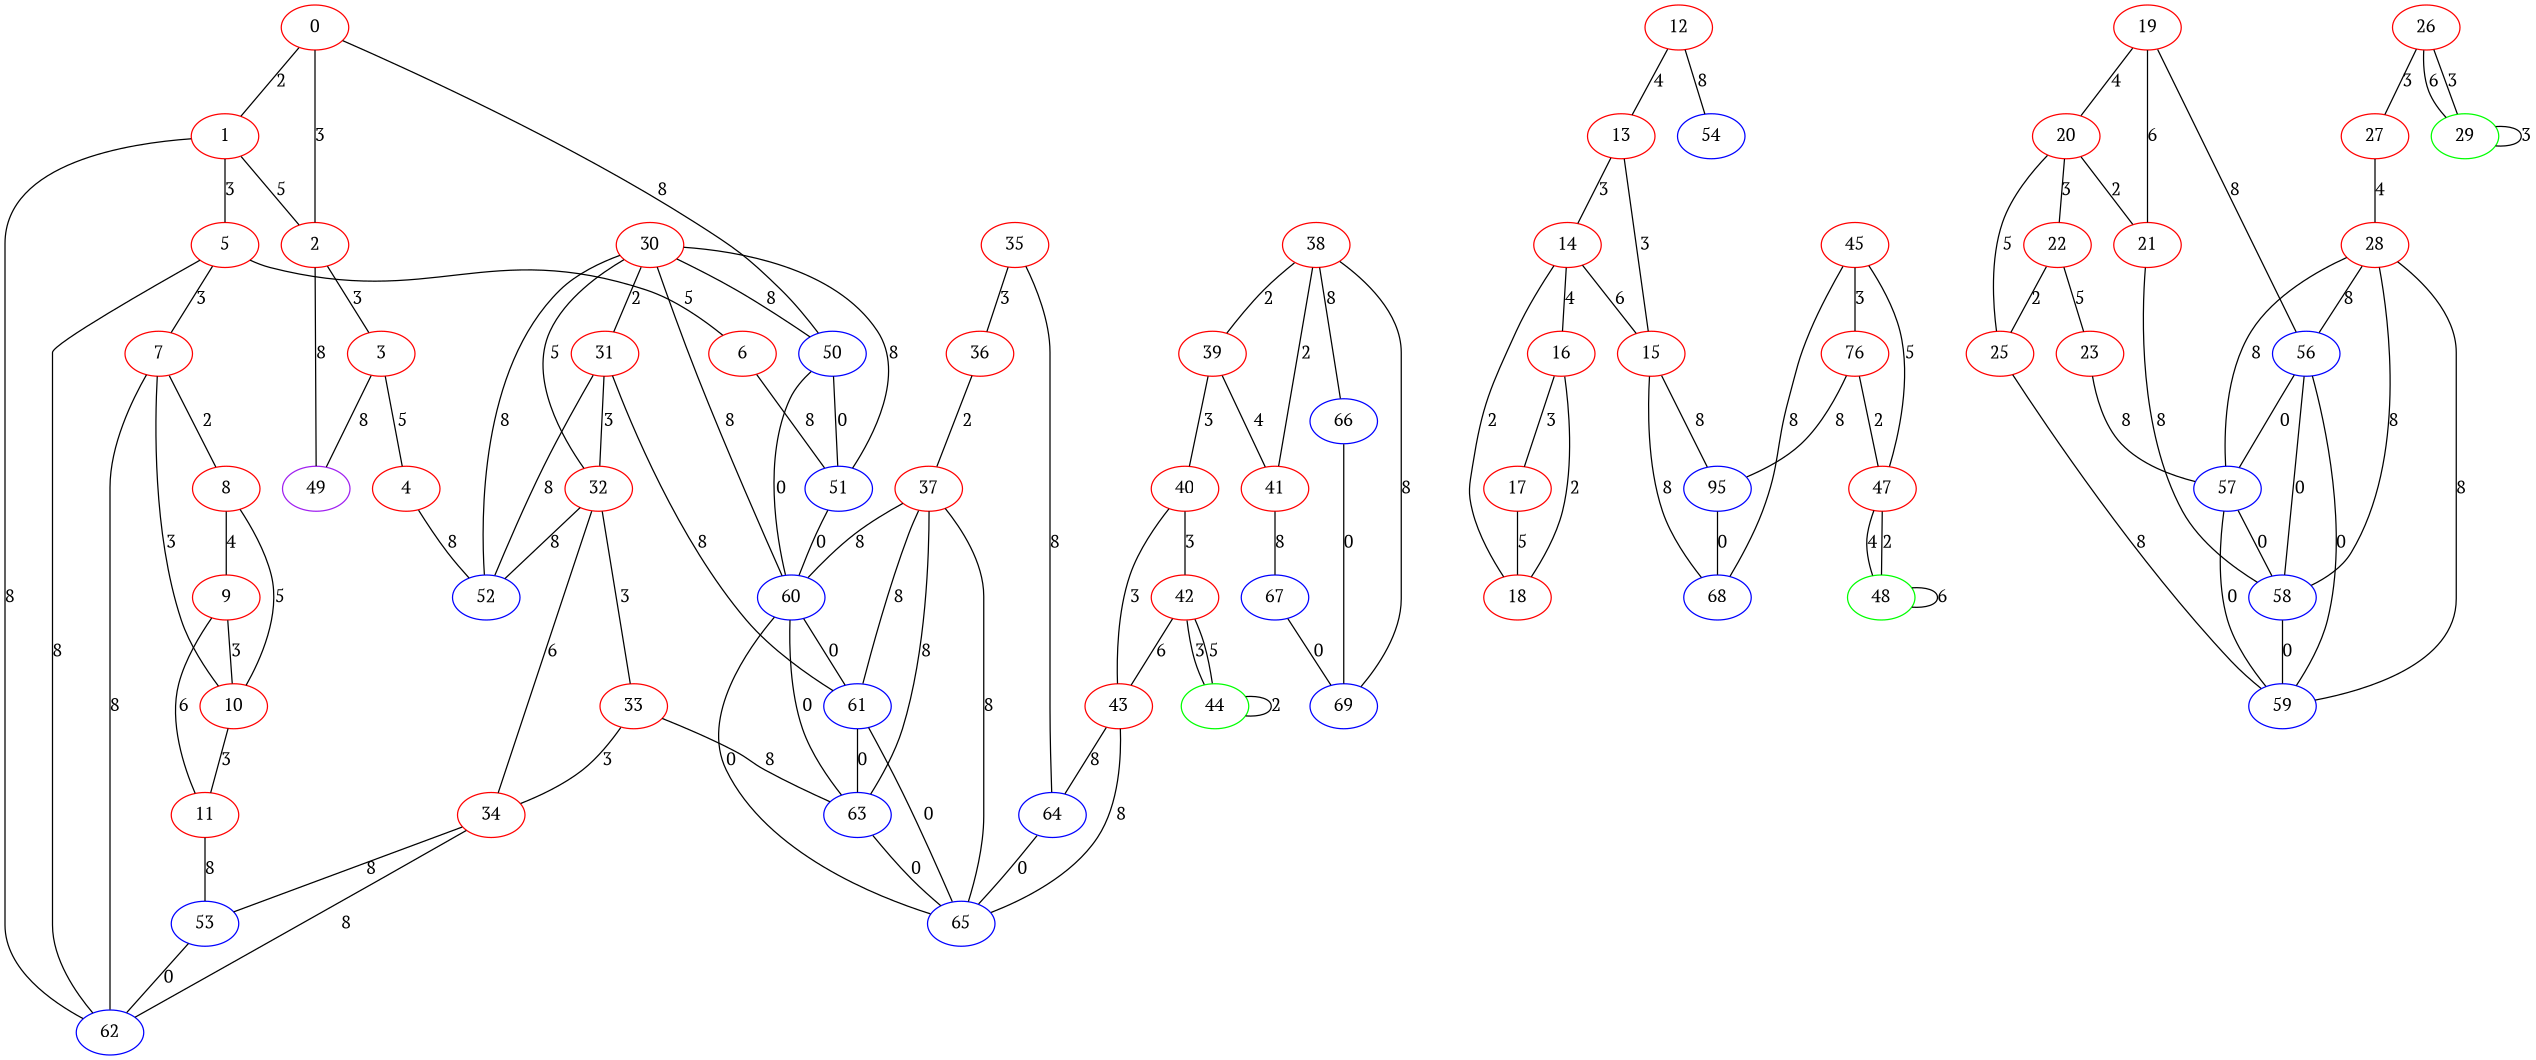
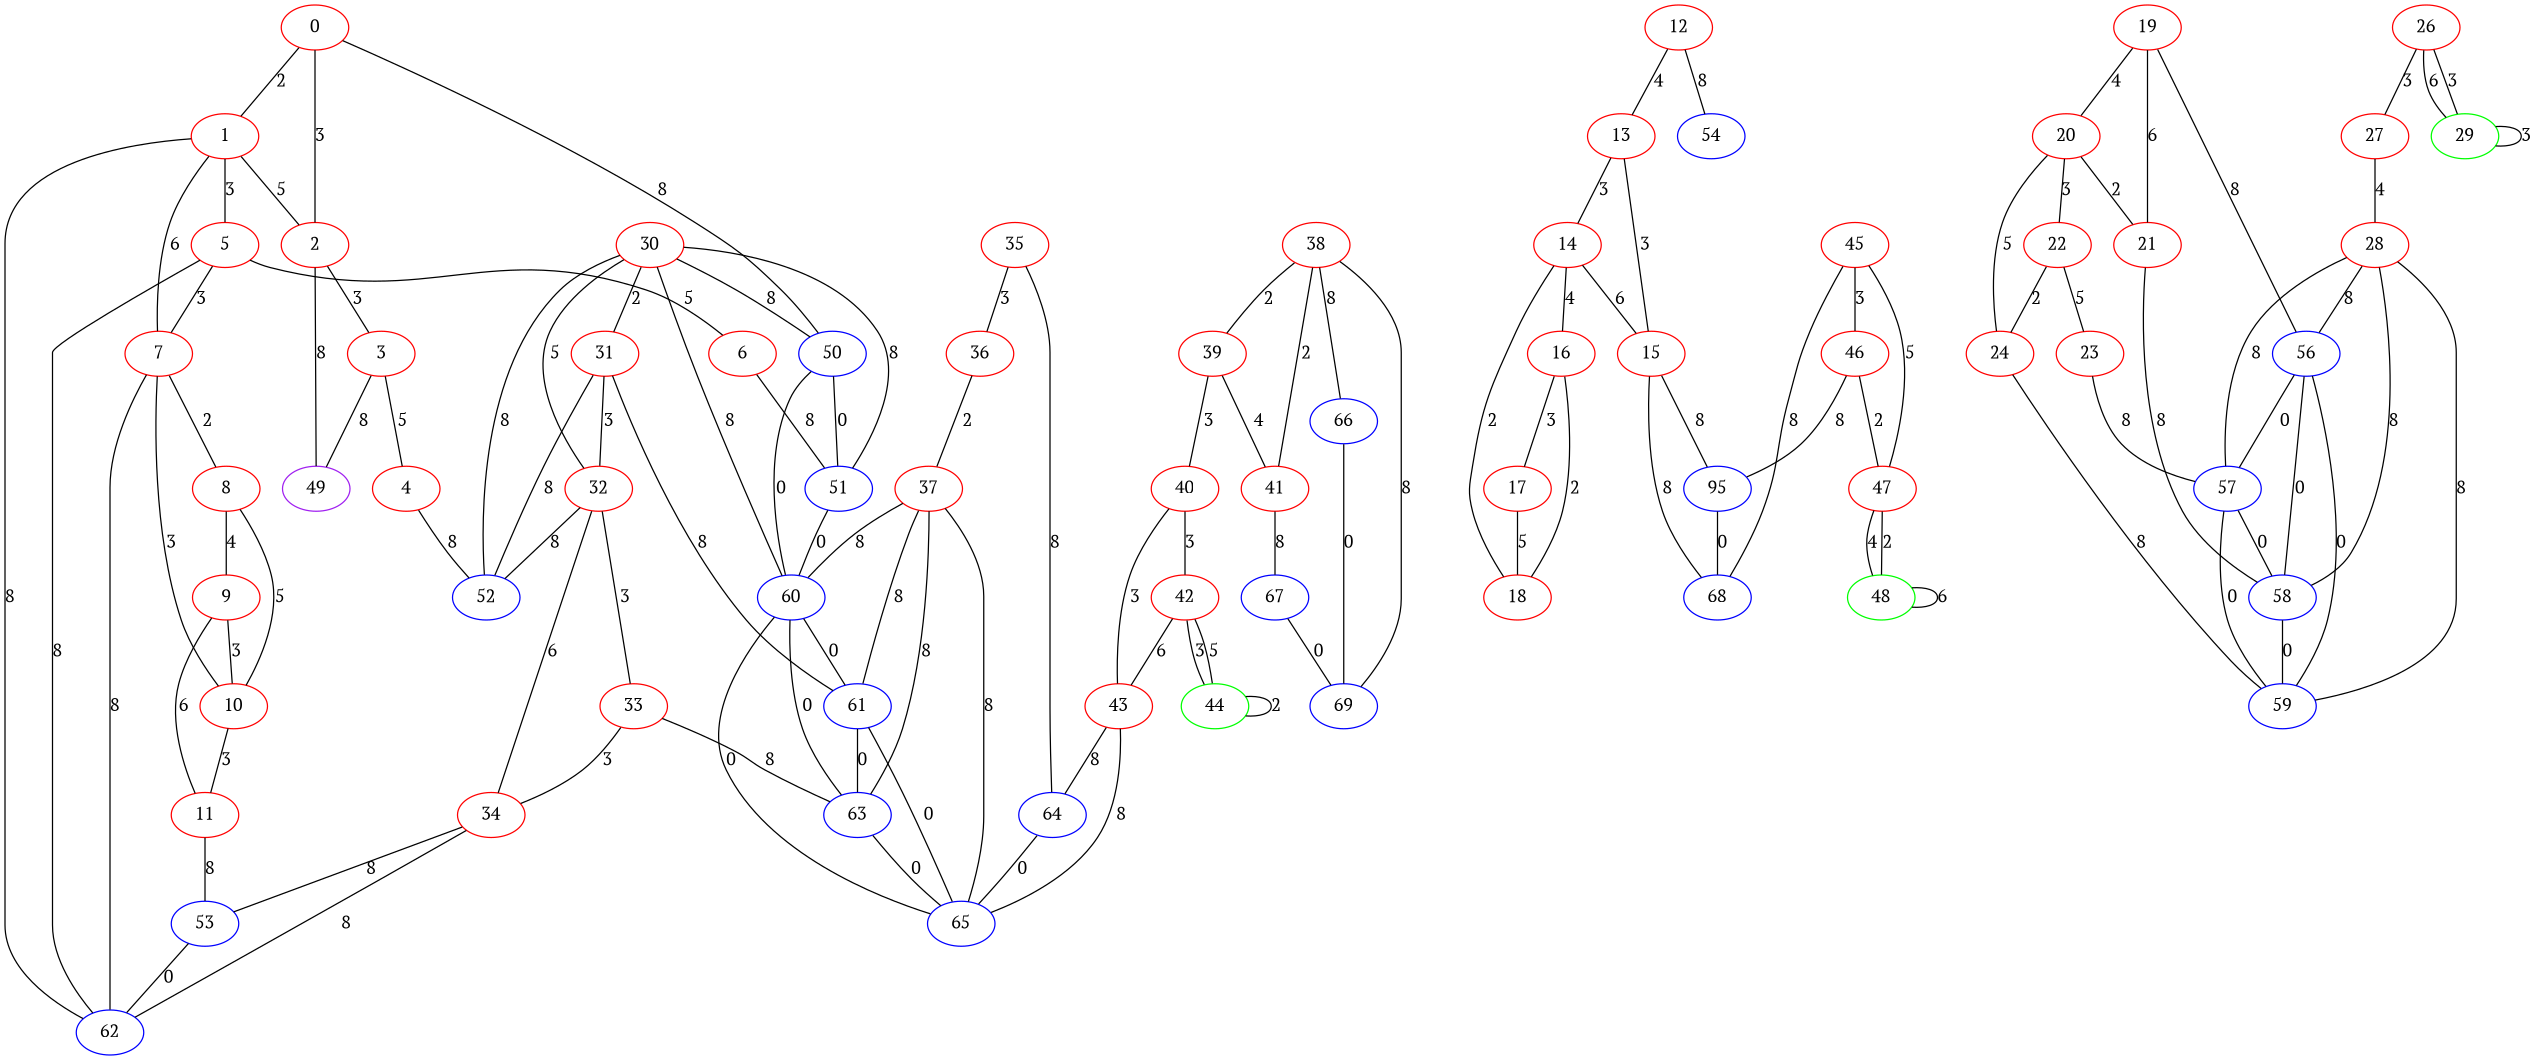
none -> (165, 238)
(1855, 354) -> (1855, 354)
(2000, 354) -> (2000, 354)
